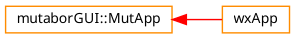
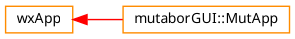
(204, 20) -> (105, 20)
